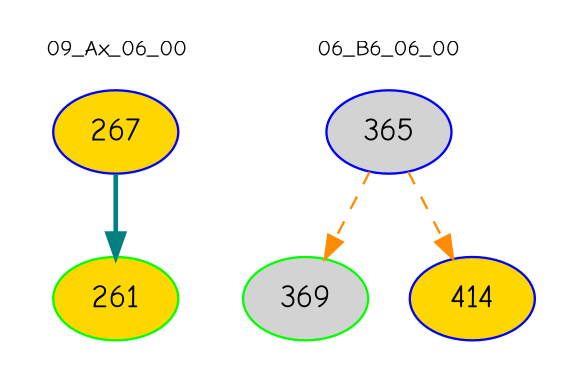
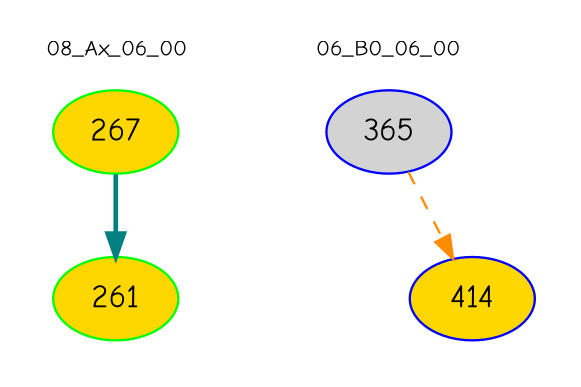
(117, 50) -> (117, 50)
(389, 50) -> (389, 50)
(116, 132) -> (116, 132)
(306, 299) -> none
